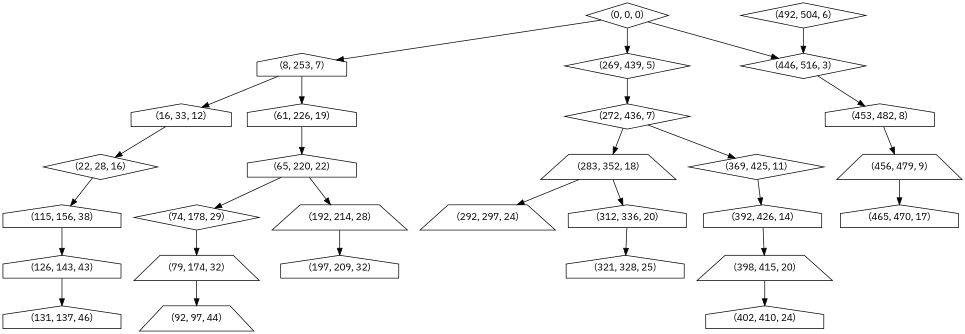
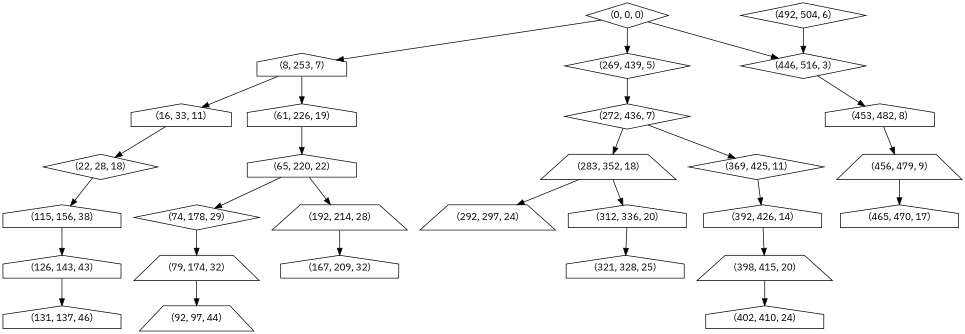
(181, 116) -> (181, 116)
(101, 167) -> (101, 167)
(340, 268) -> (340, 268)
